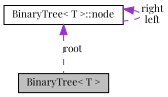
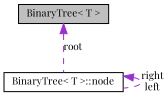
(64, 54) -> (64, 53)
